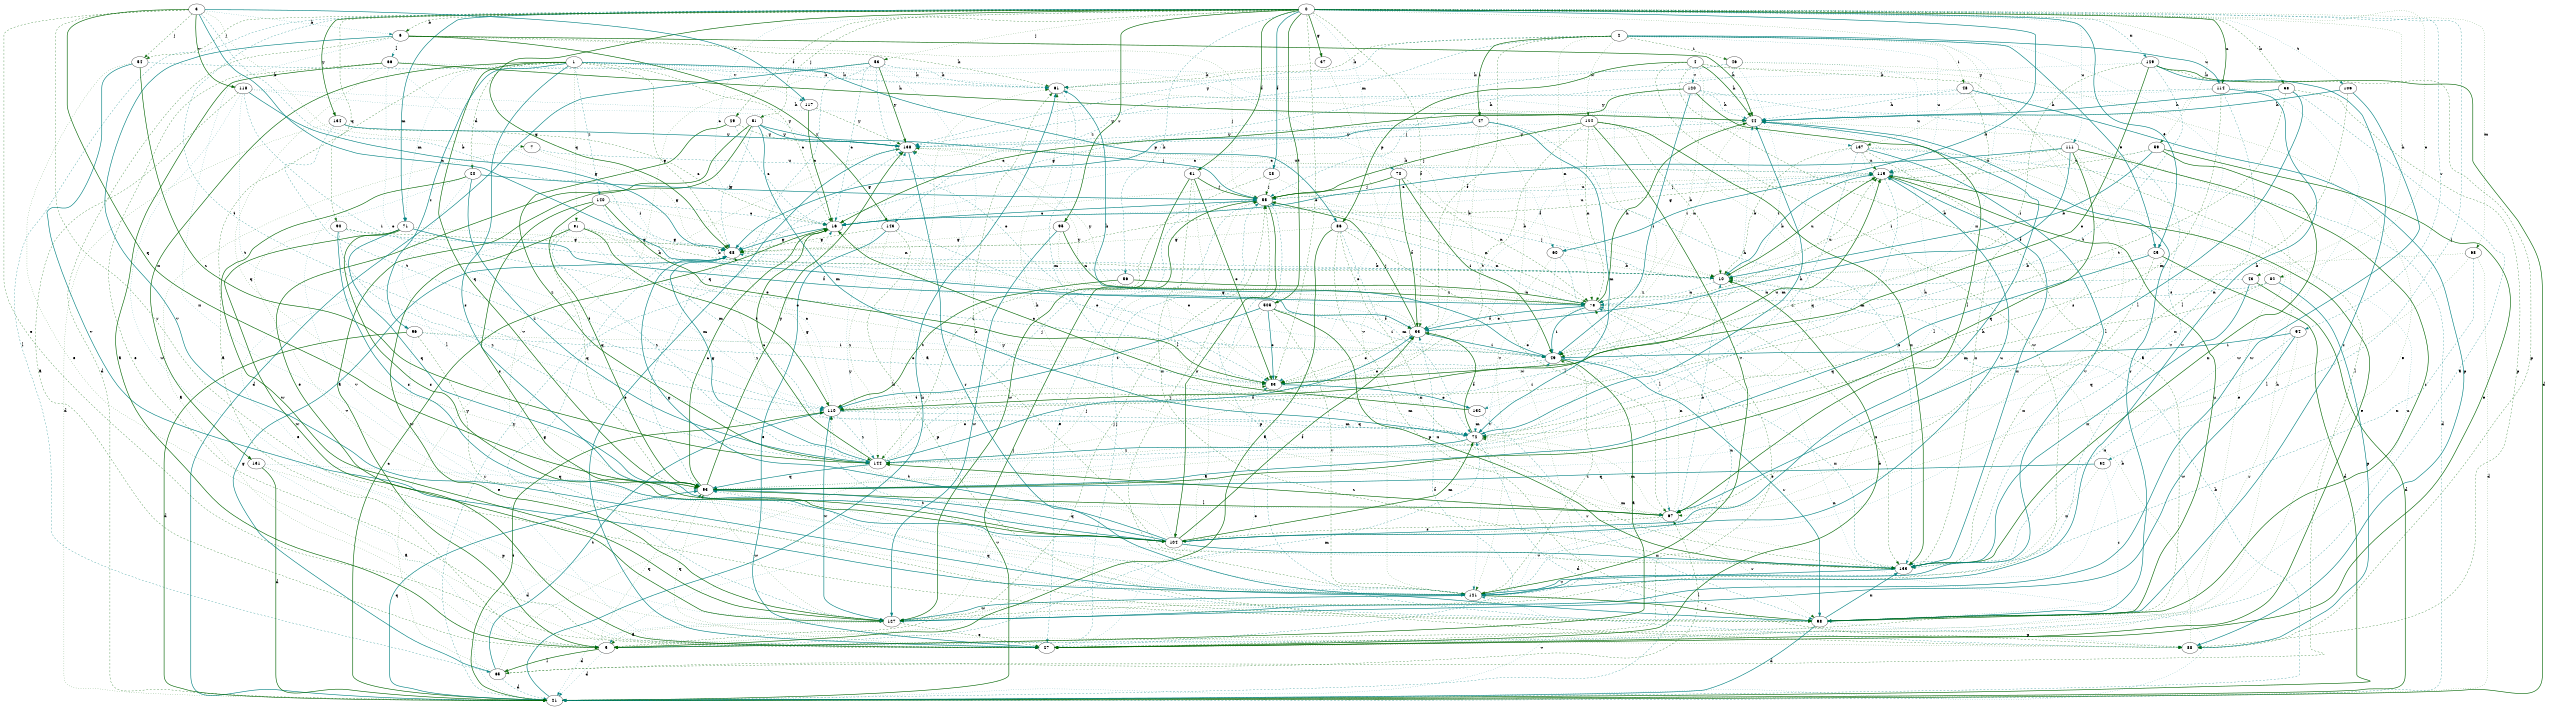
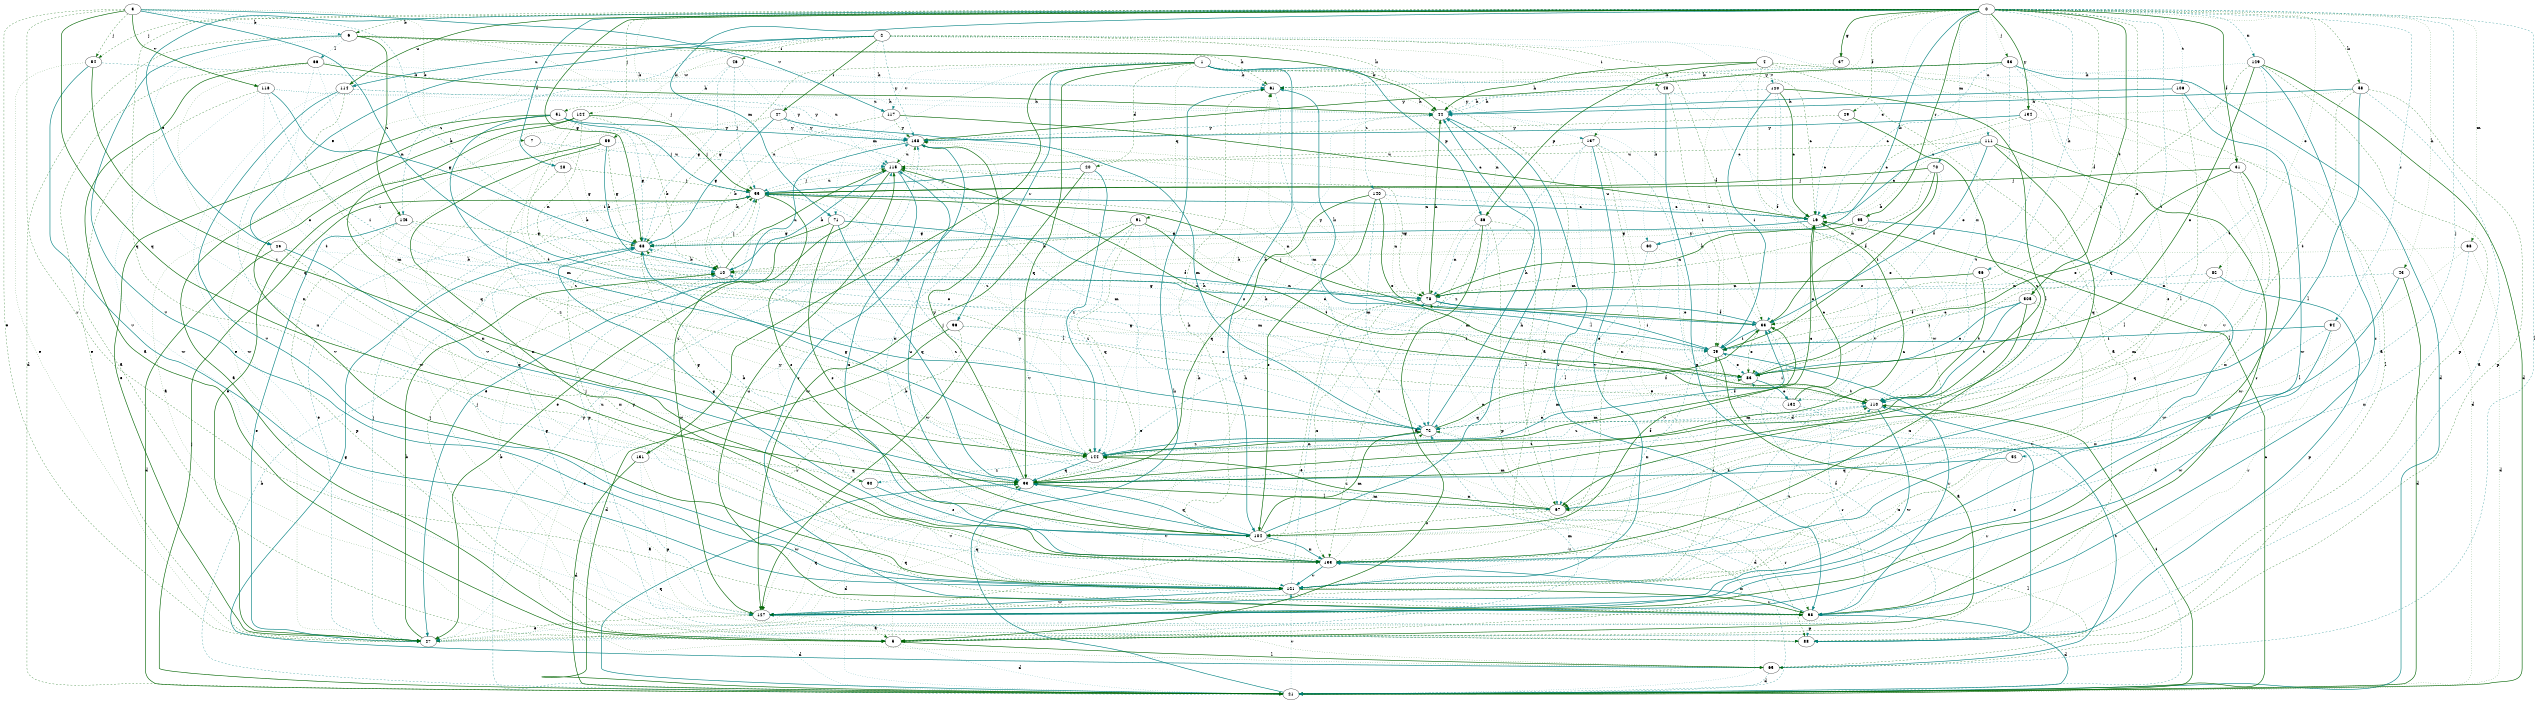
(1762, 196) -> (762, 160)
(577, 390) -> (989, 470)
